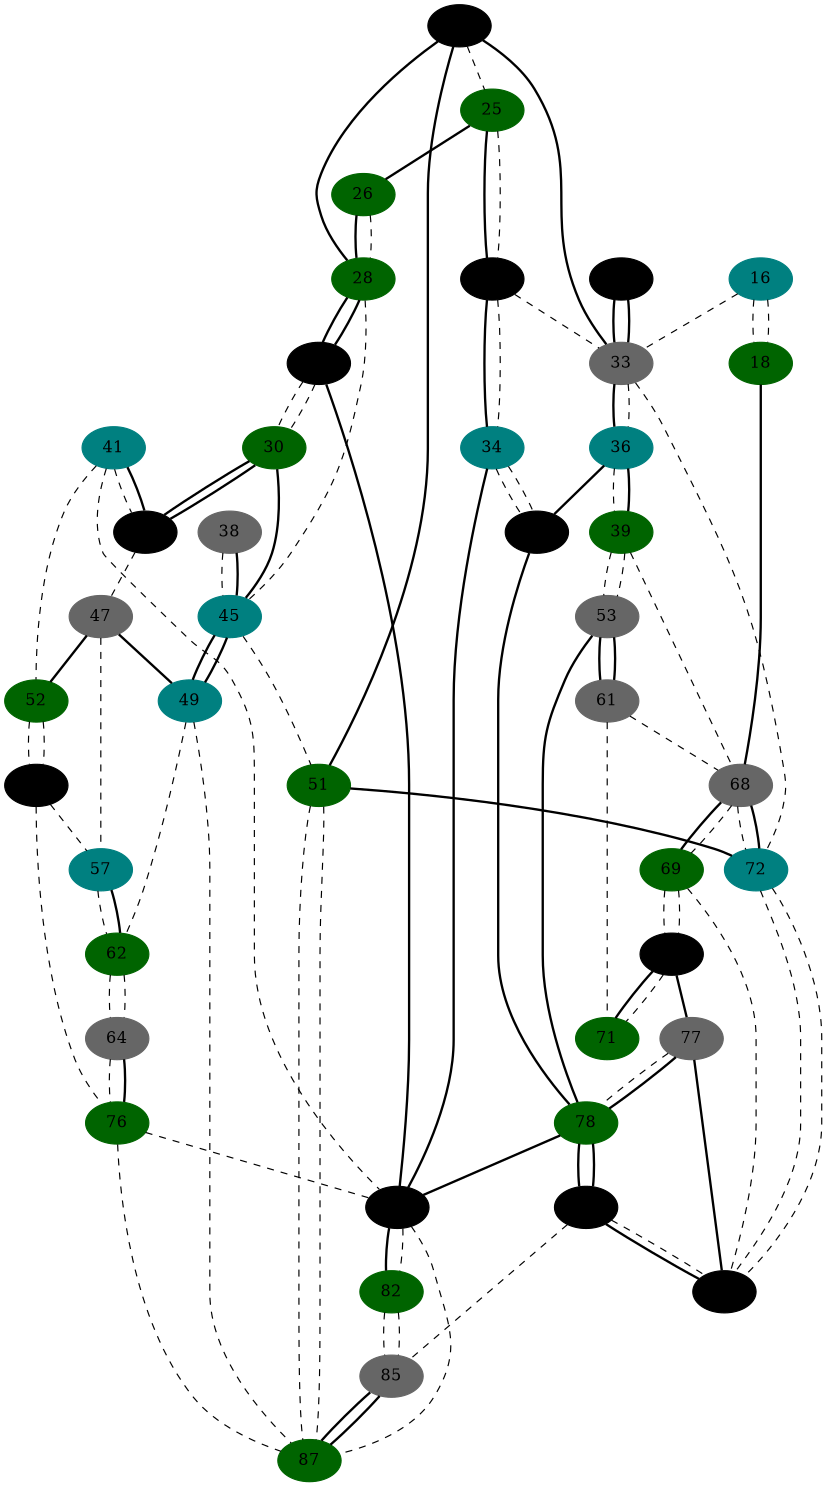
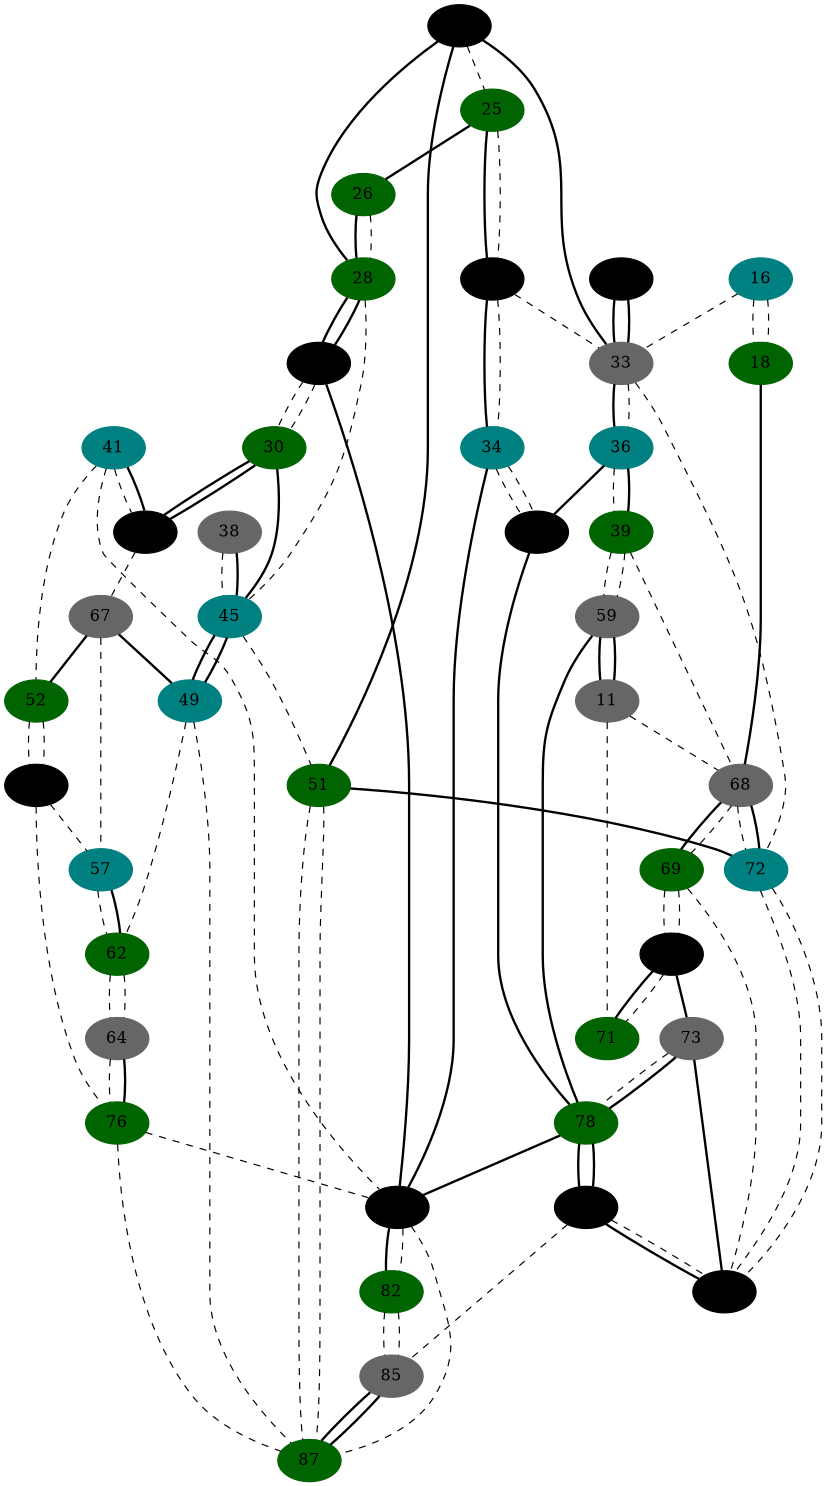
(101, 617) -> (101, 617)
(607, 617) -> (607, 617)
(607, 701) -> (607, 701)
(692, 1039) -> (692, 1039)
